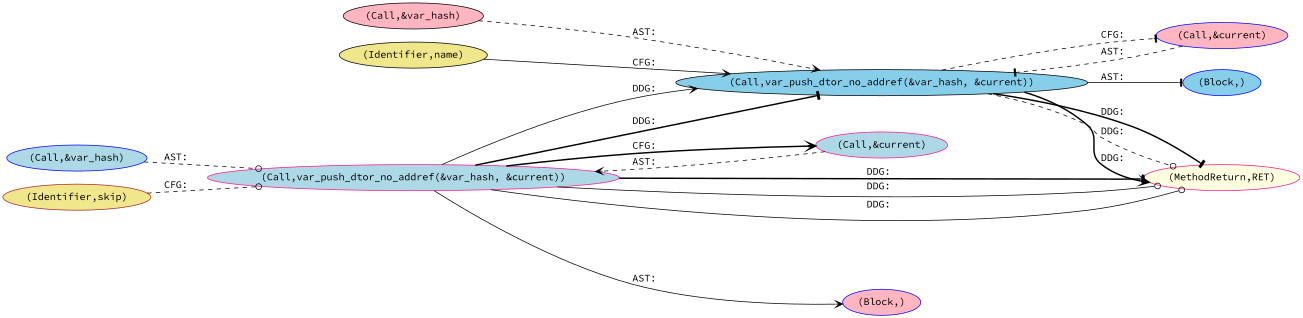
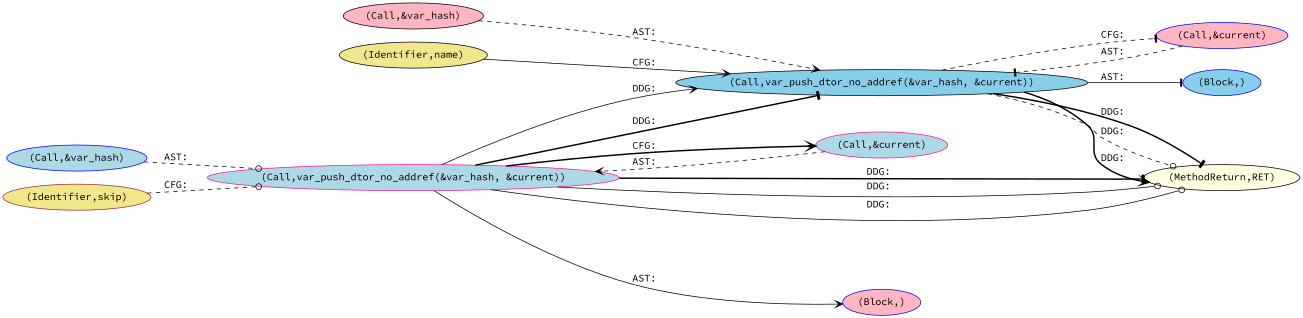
(1222, 178) -> (1222, 178)
